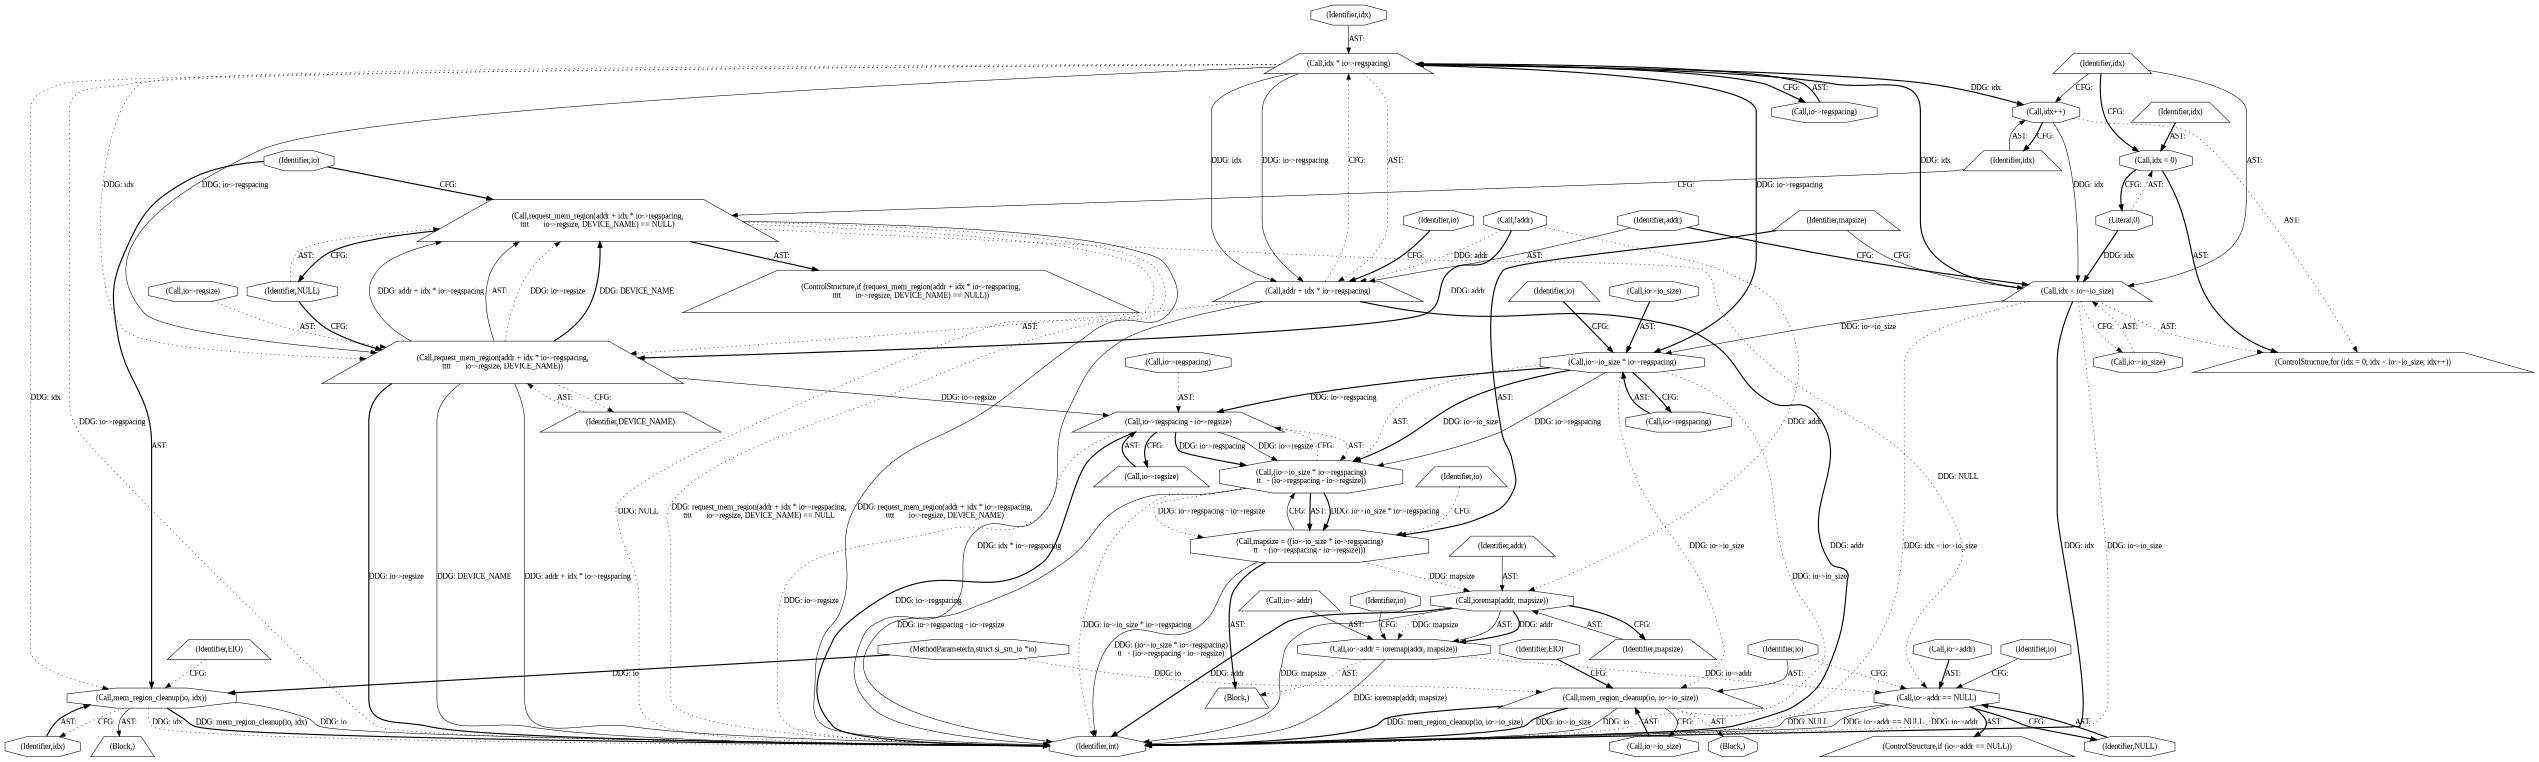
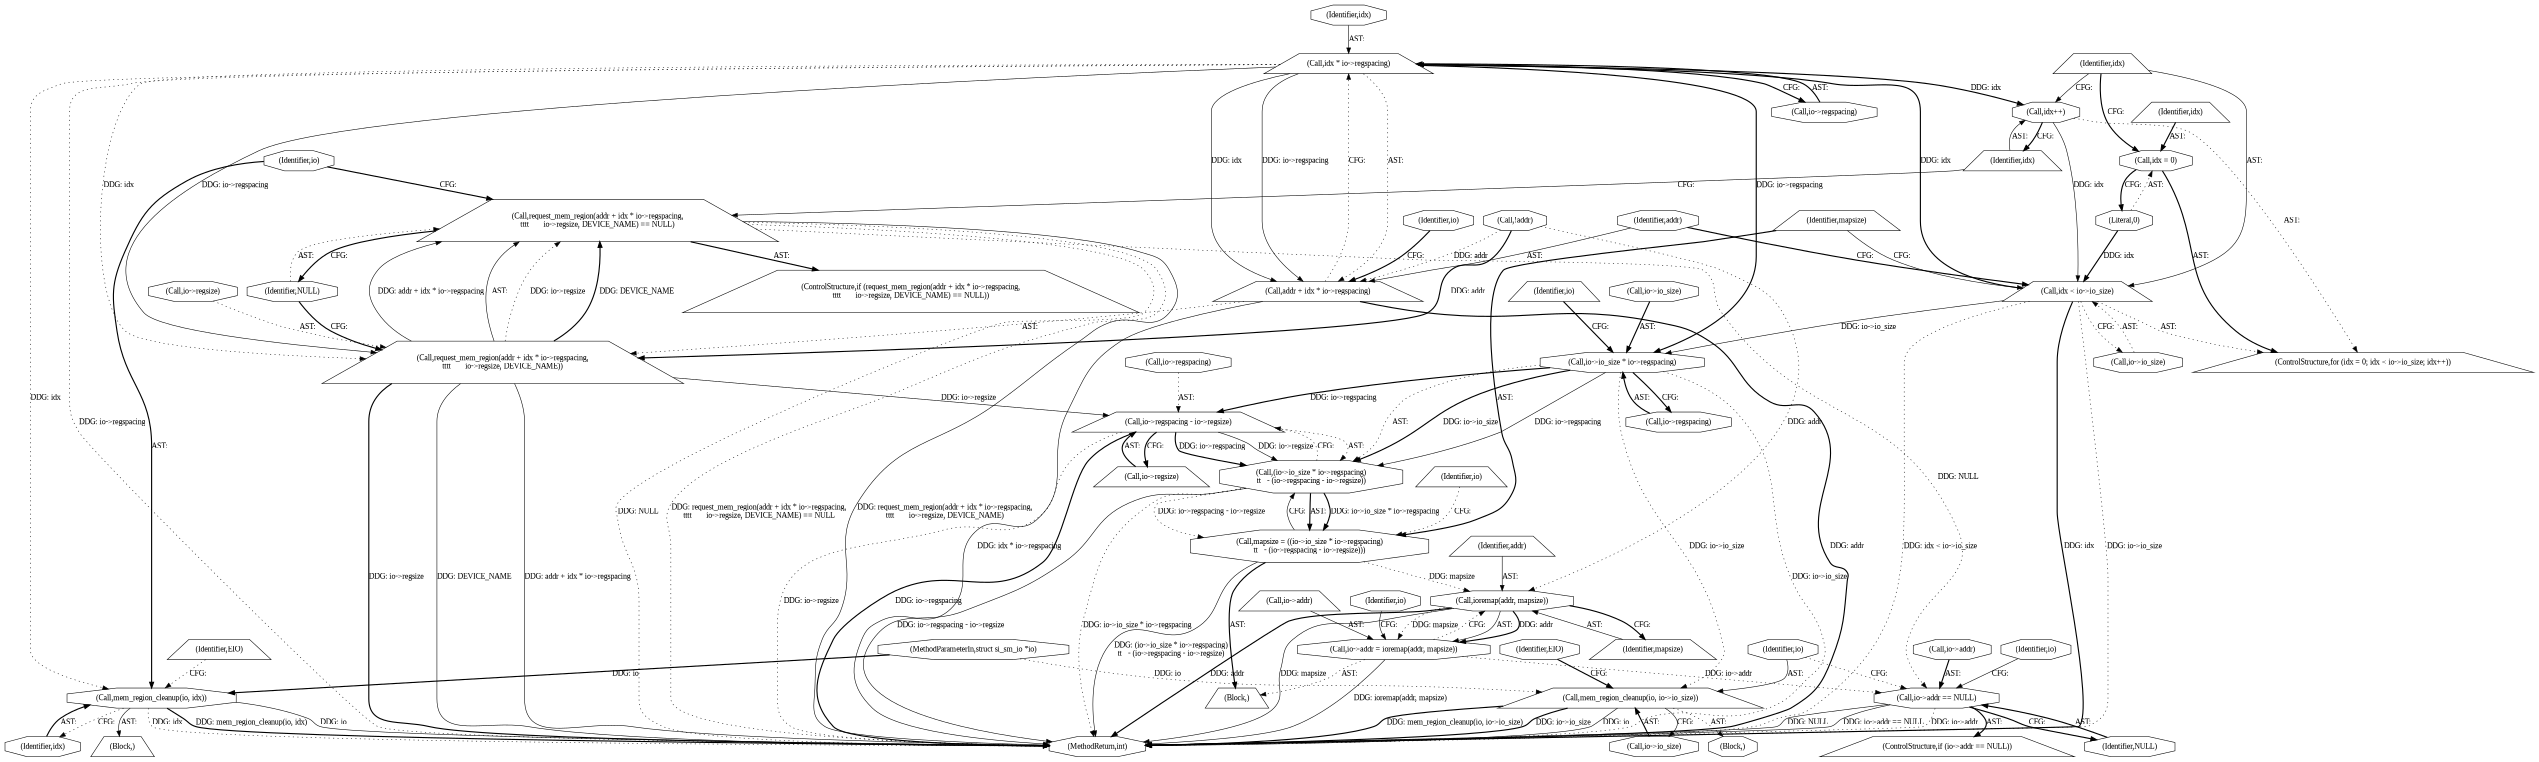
(631, 422) -> none
none -> (1458, 629)
(1097, 747) -> (1097, 747)
